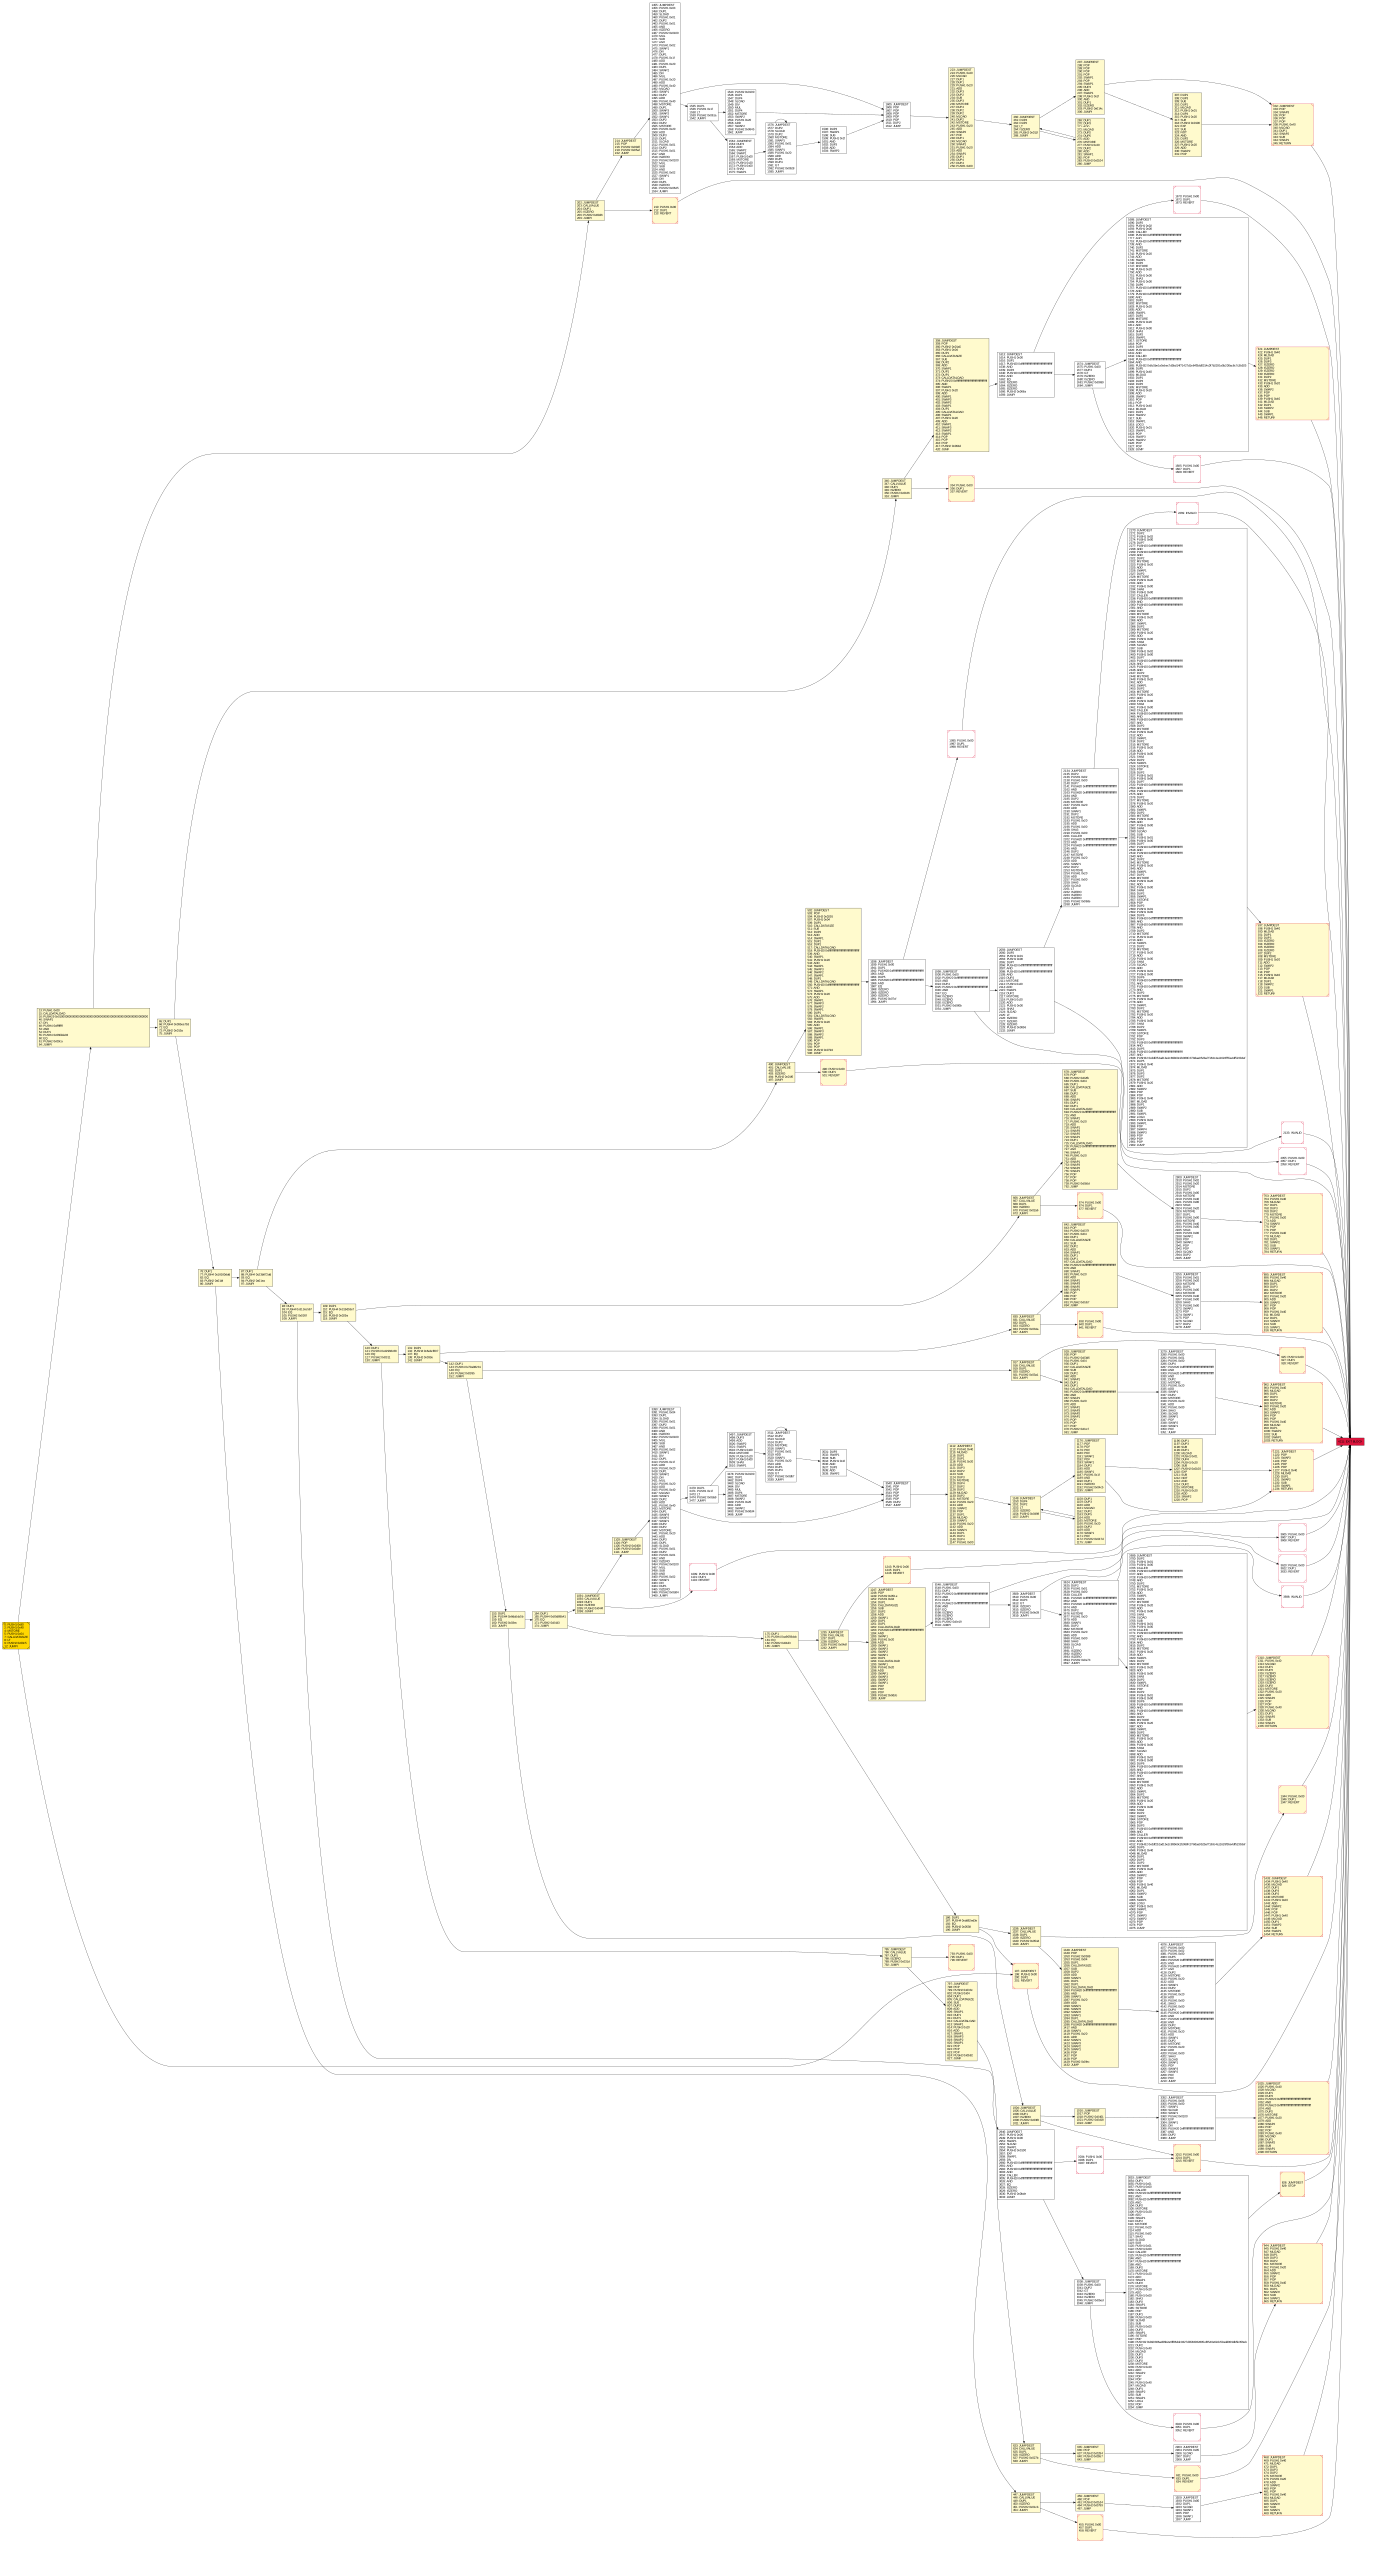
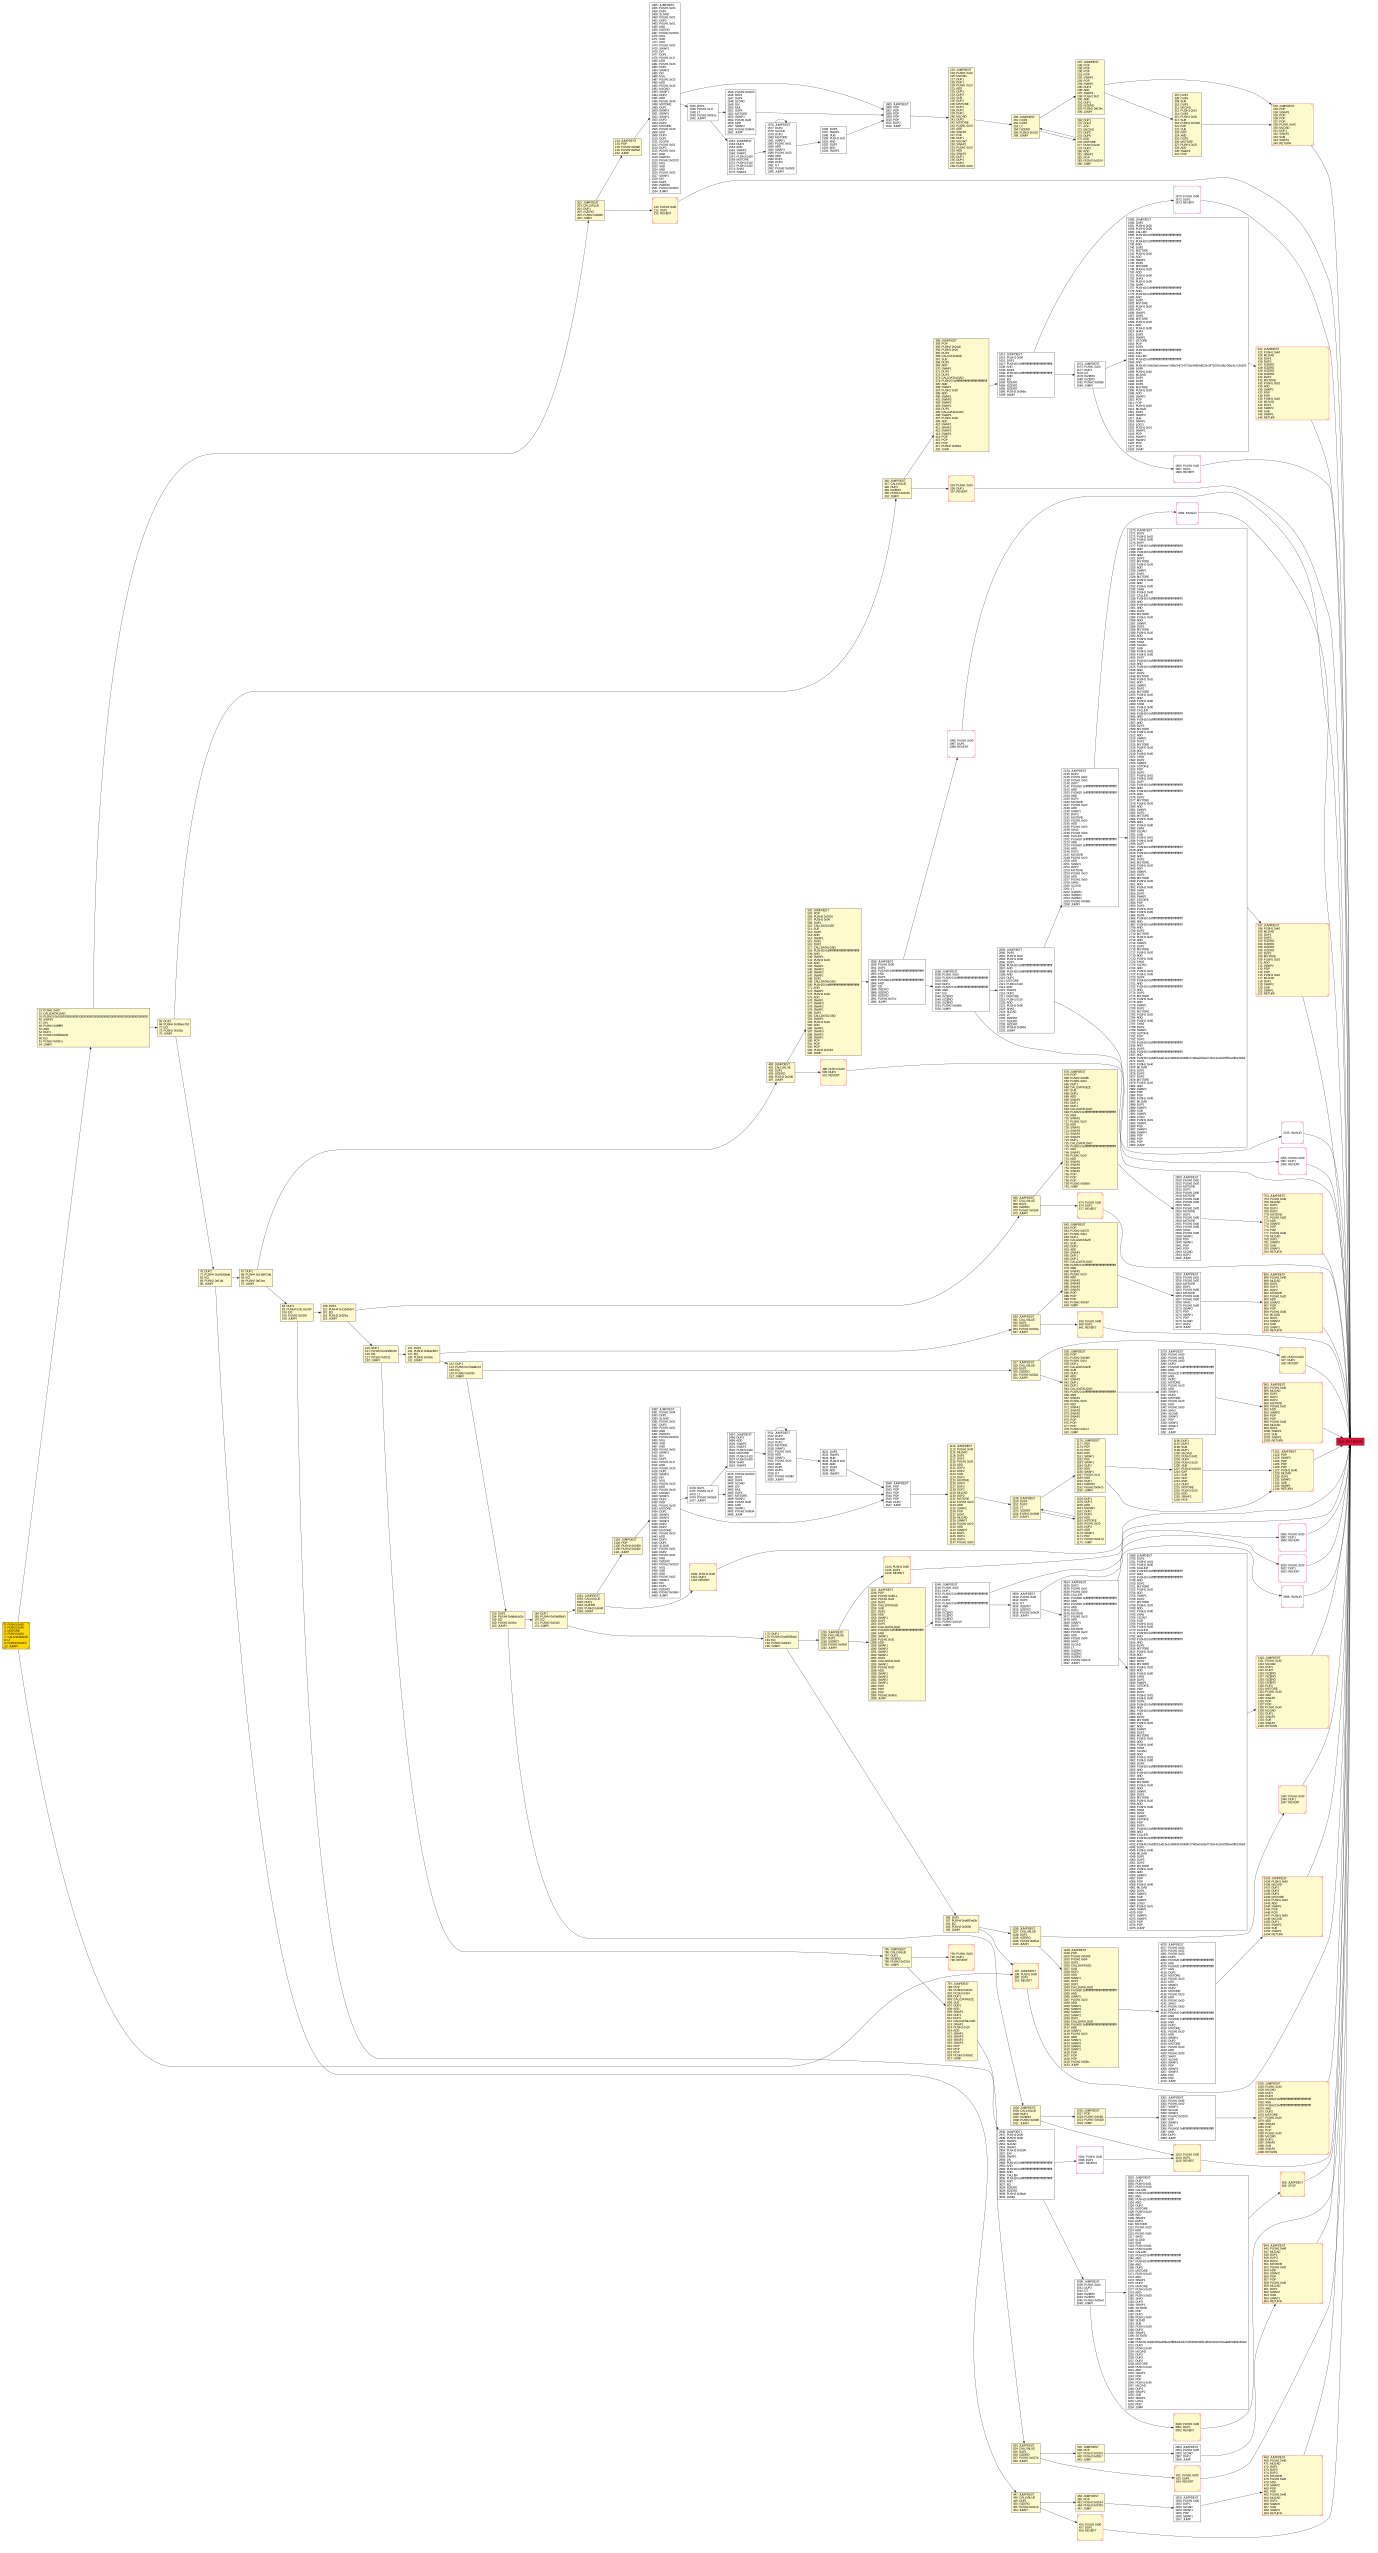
(703, 1577) -> (703, 1577)
(1187, 2427) -> (1187, 2427)
